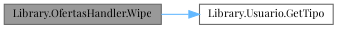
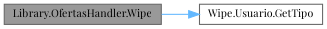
(266, 14) -> (261, 14)
